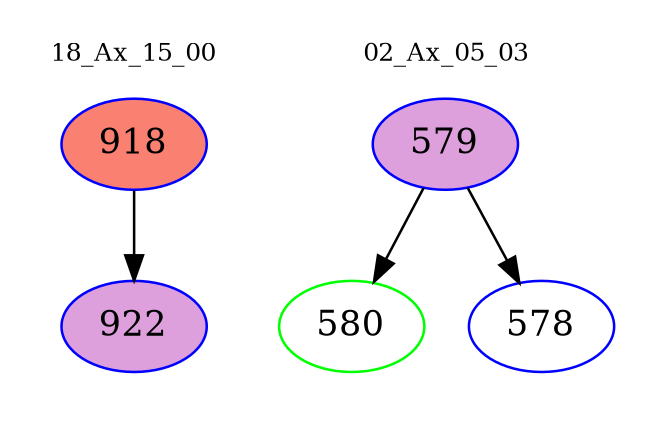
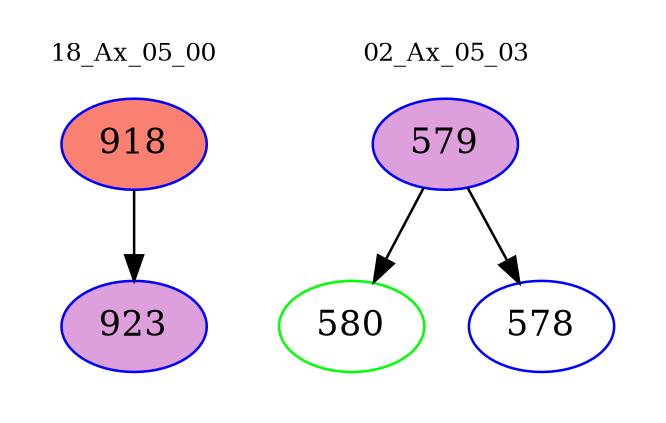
(134, 54) -> (134, 54)
(134, 326) -> (134, 326)
